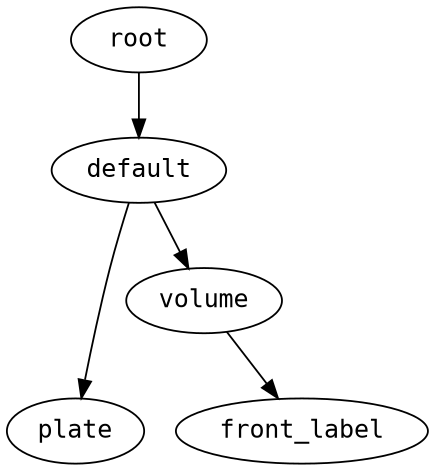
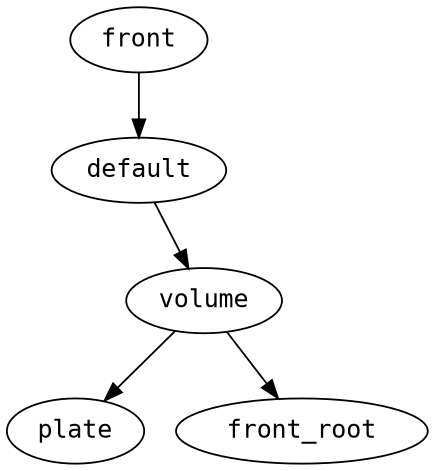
(139, 40) -> (139, 40)
(104, 291) -> (146, 359)
(302, 431) -> (302, 431)
